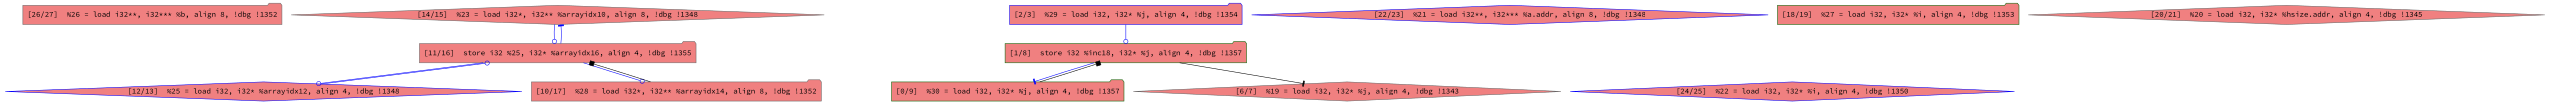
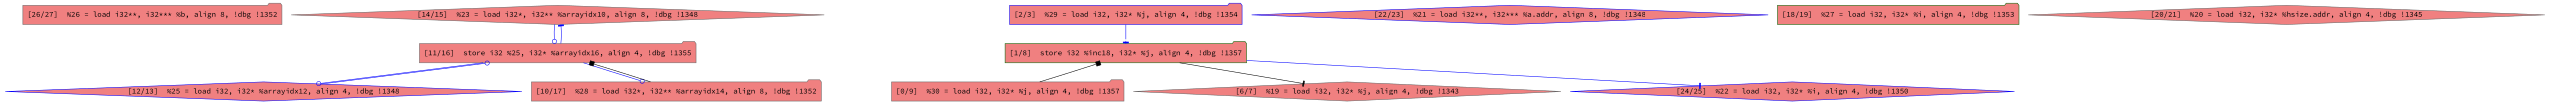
(1126, 32) -> (1126, 32)
(1065, 72) -> (1473, 73)
(1008, 91) -> (1008, 91)
